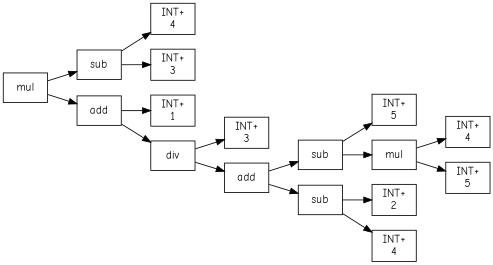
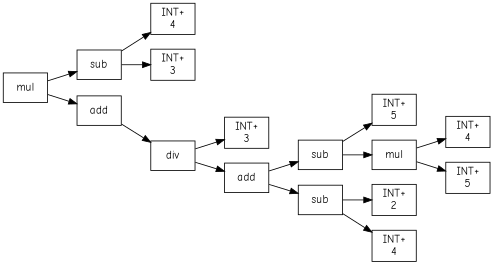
(173, 111) -> none
